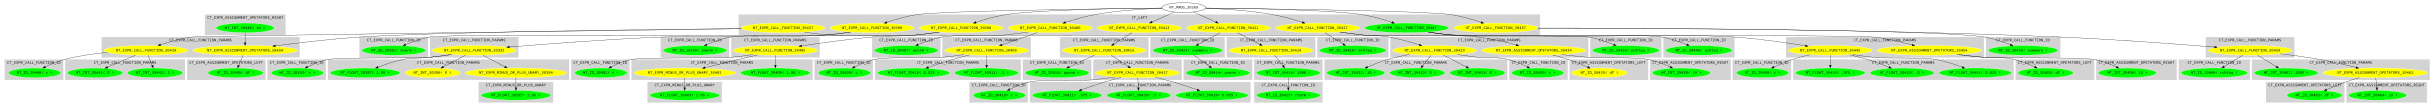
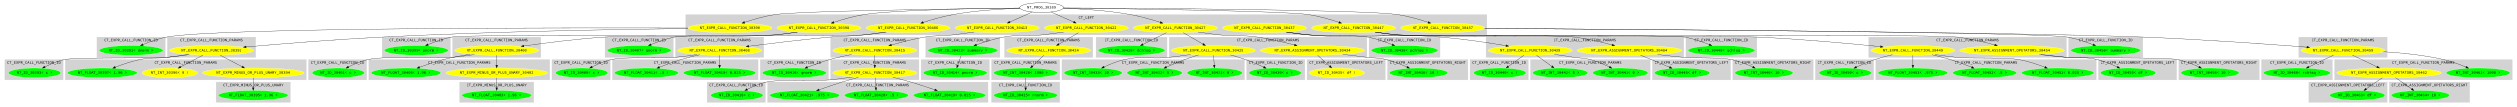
(1407, 28) -> (1354, 28)
(245, 39) -> (1706, 58)
